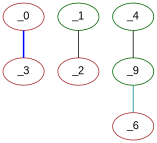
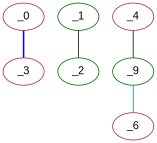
(133, 17) -> (133, 17)
(78, 72) -> (78, 72)
